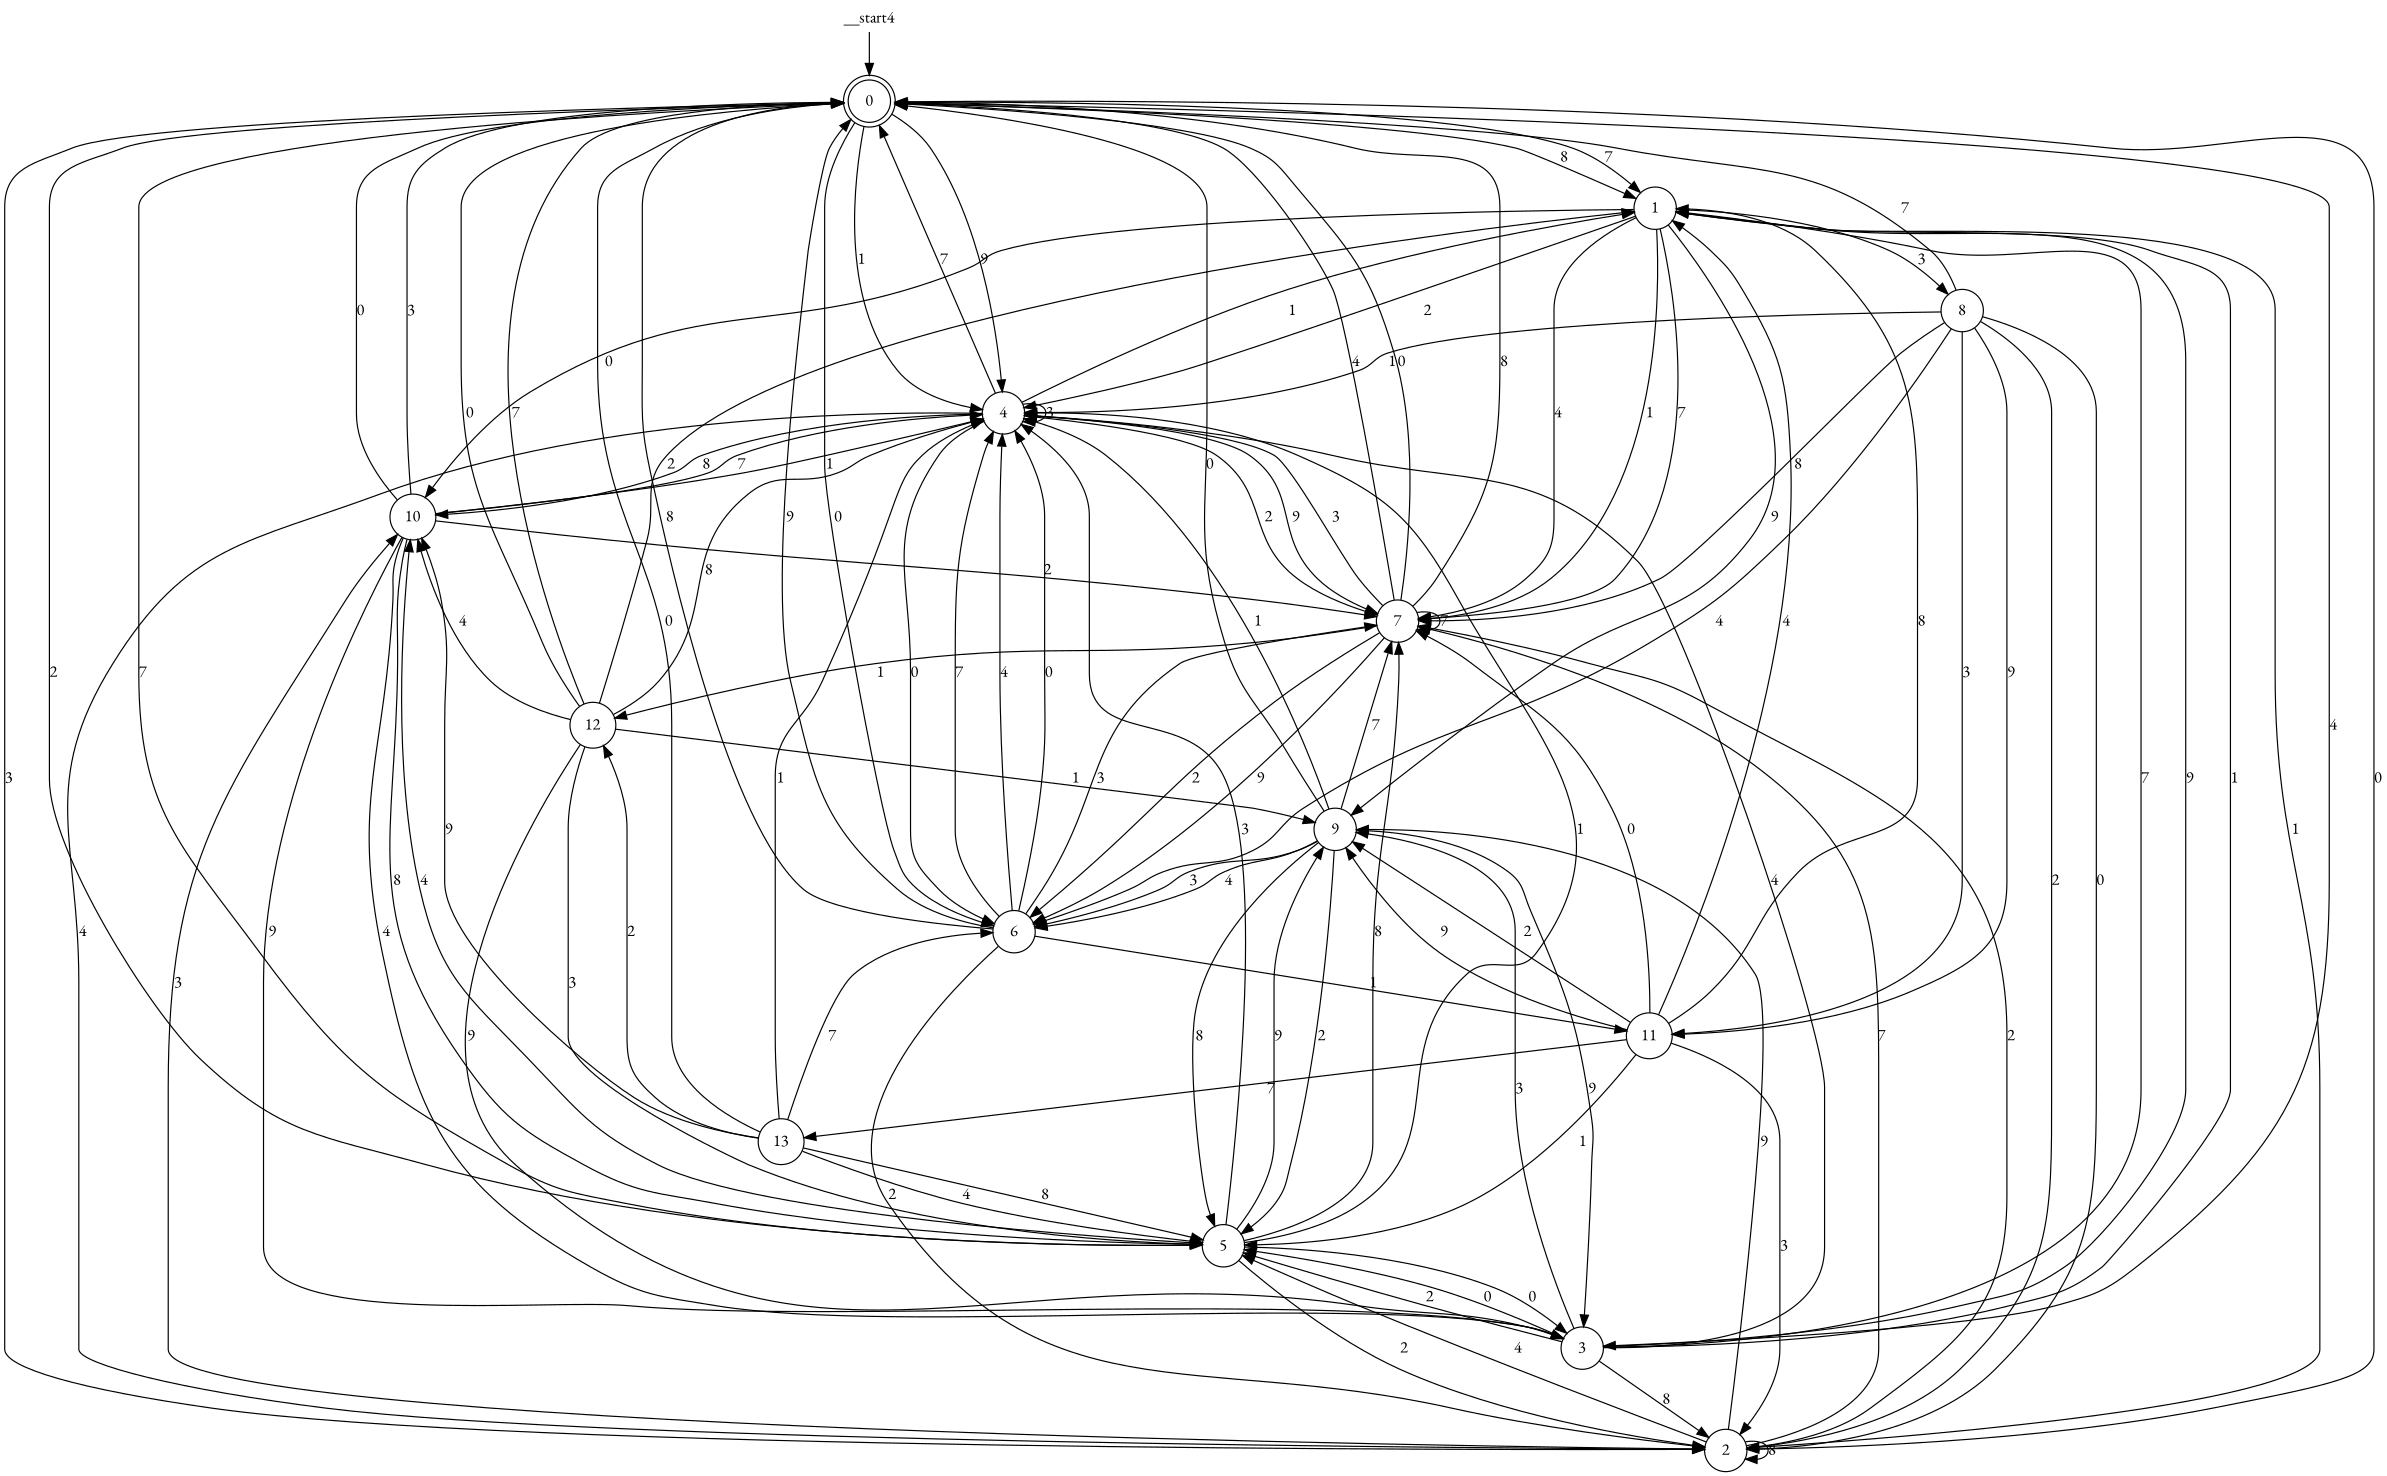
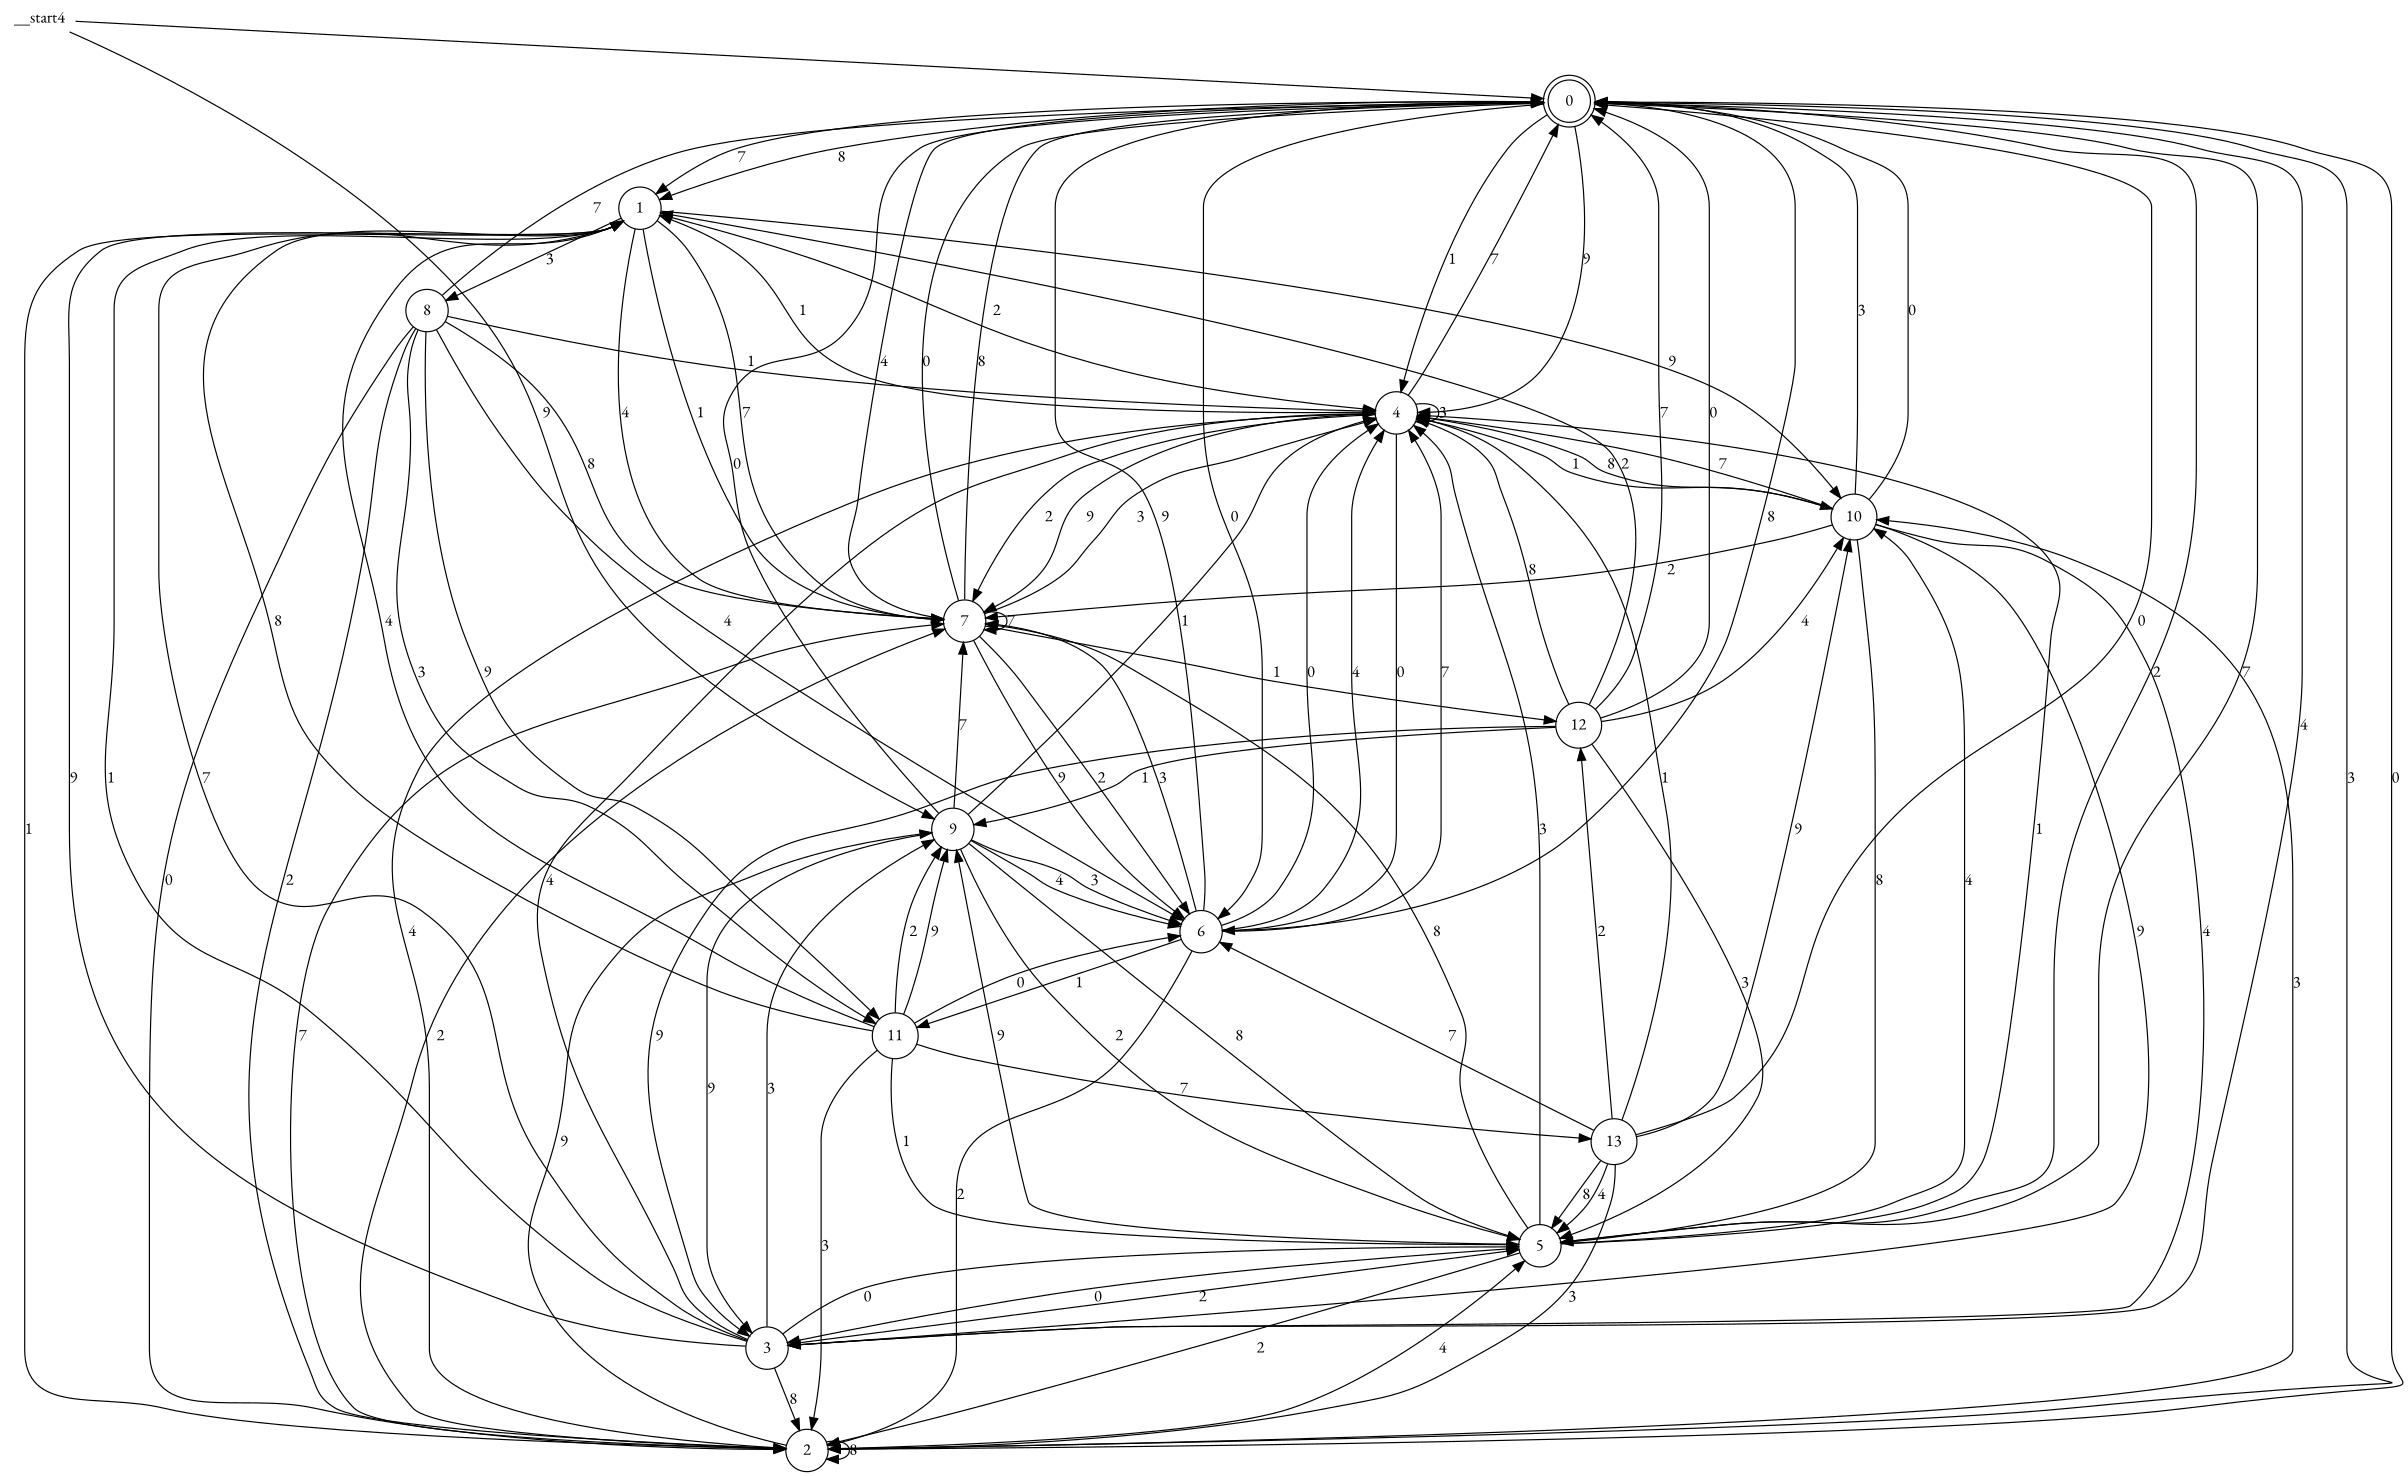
(609, 362) -> (1672, 362)
(1704, 585) -> (528, 396)
(1600, 788) -> (1037, 967)
none -> (1310, 1411)
